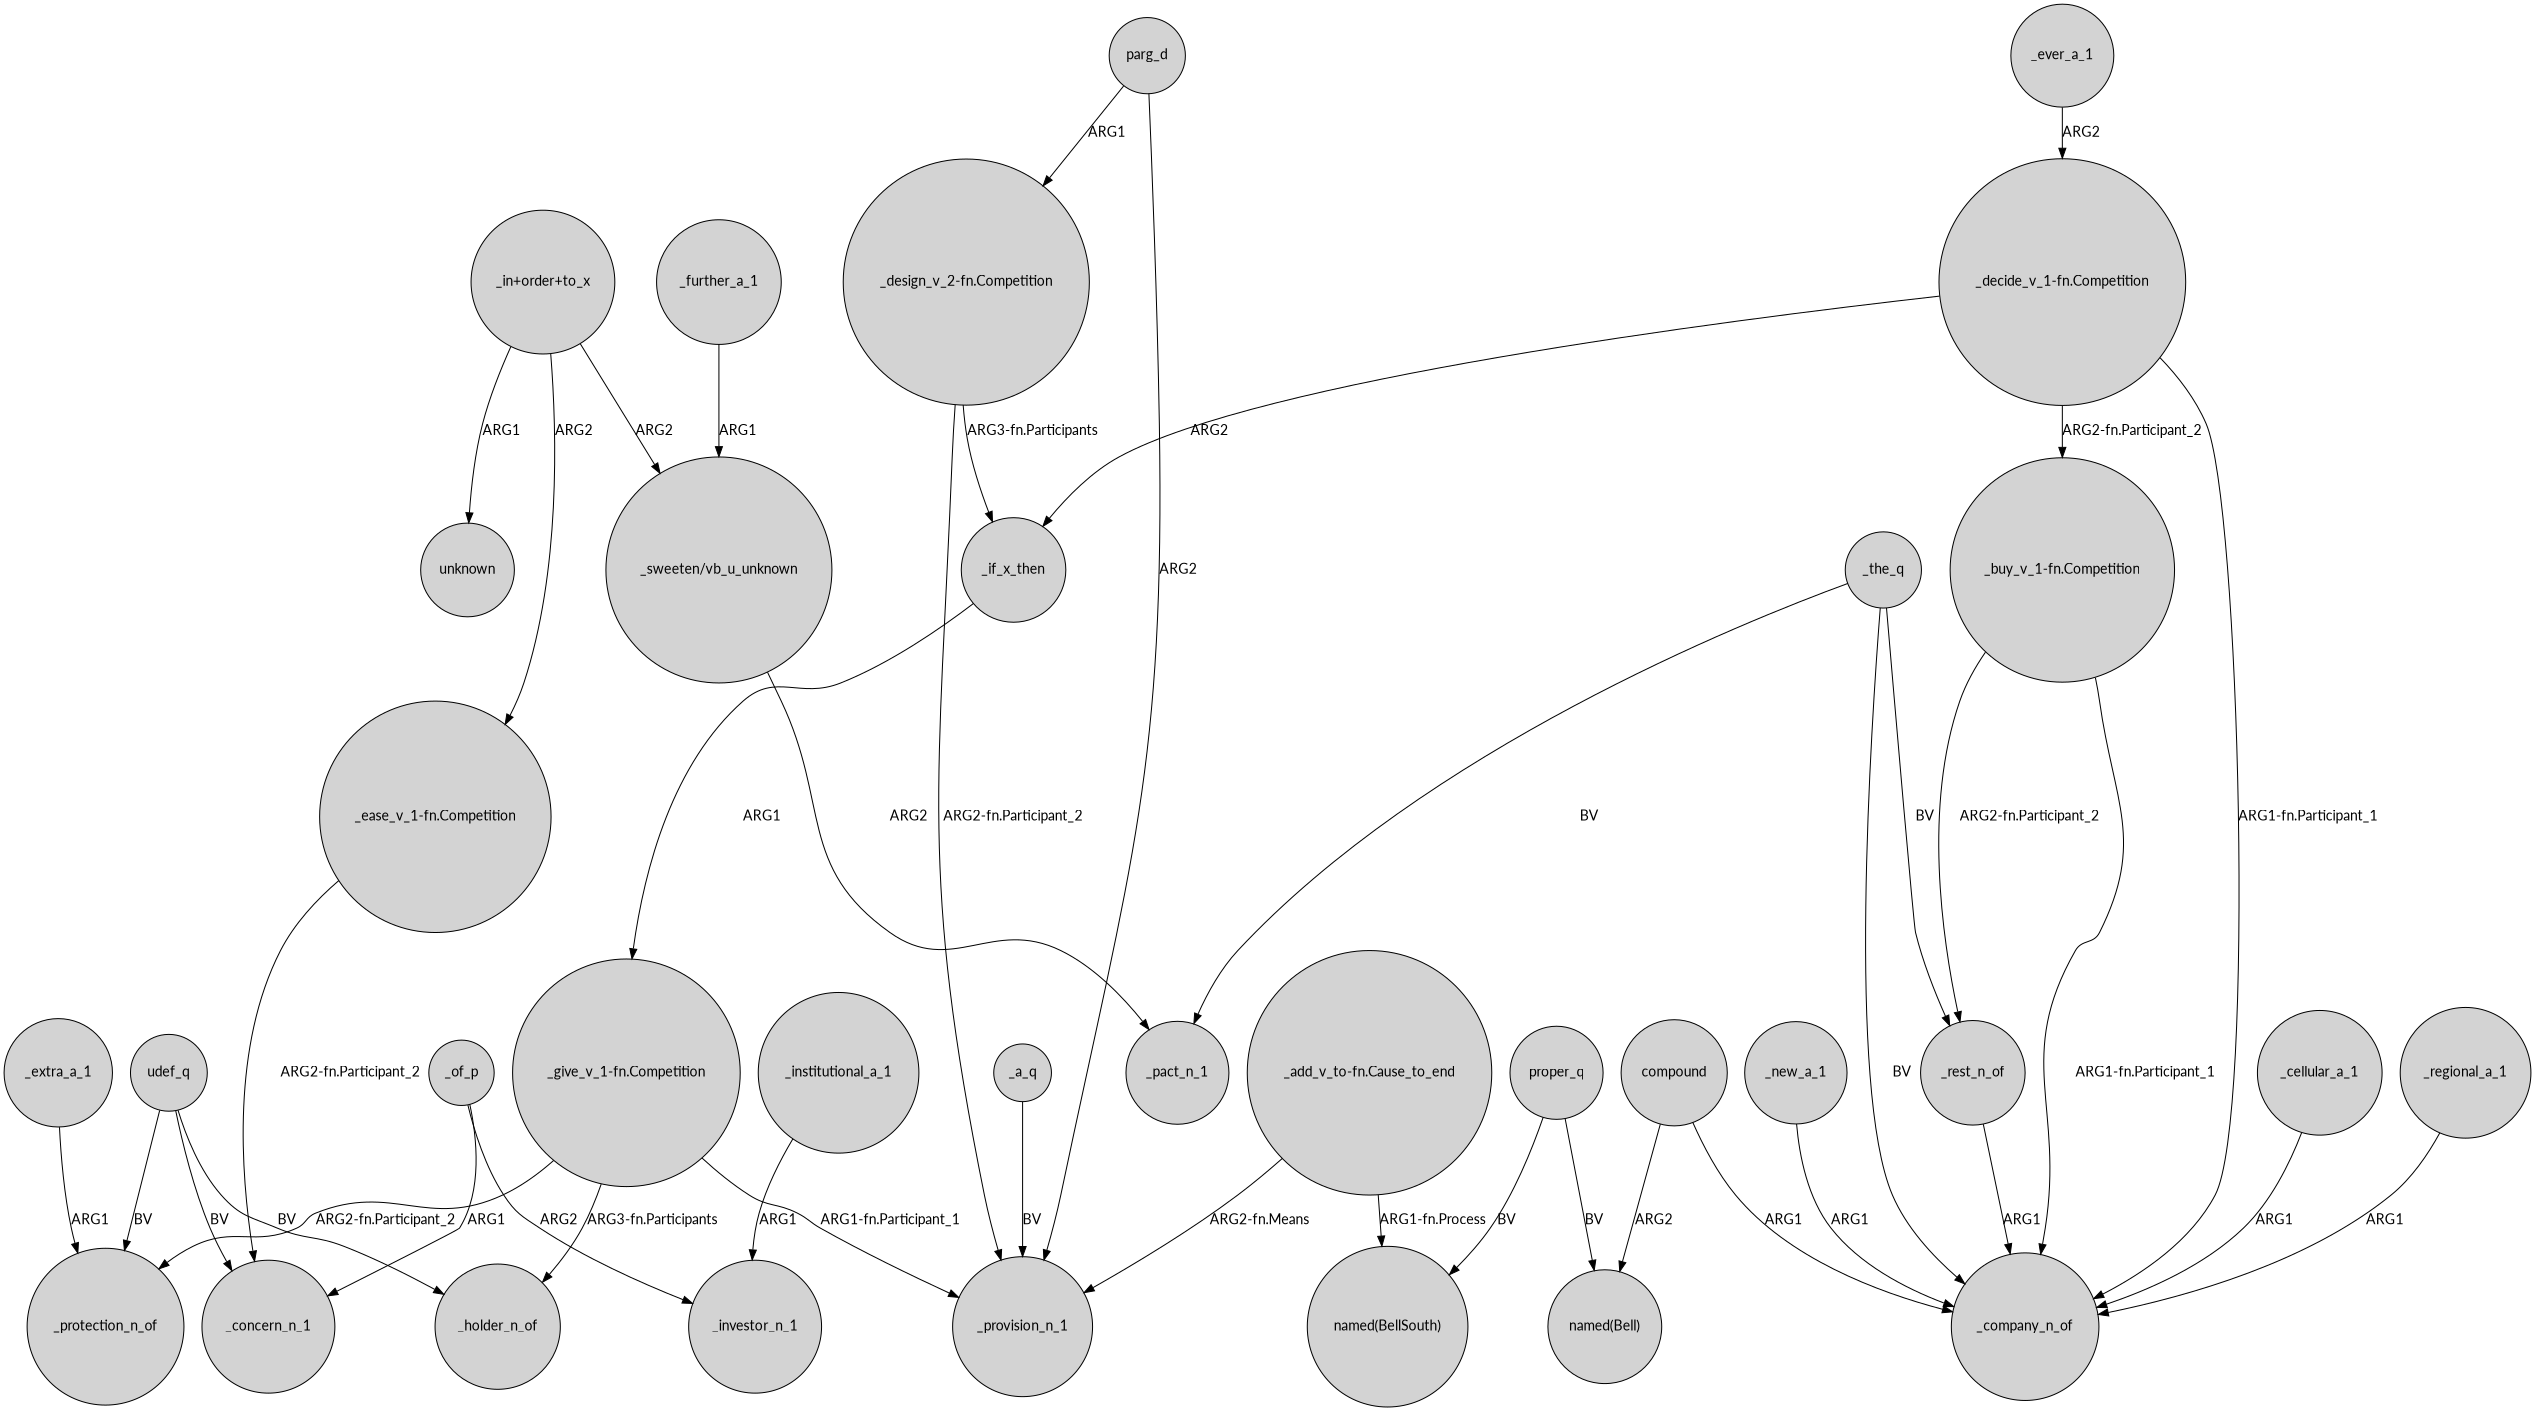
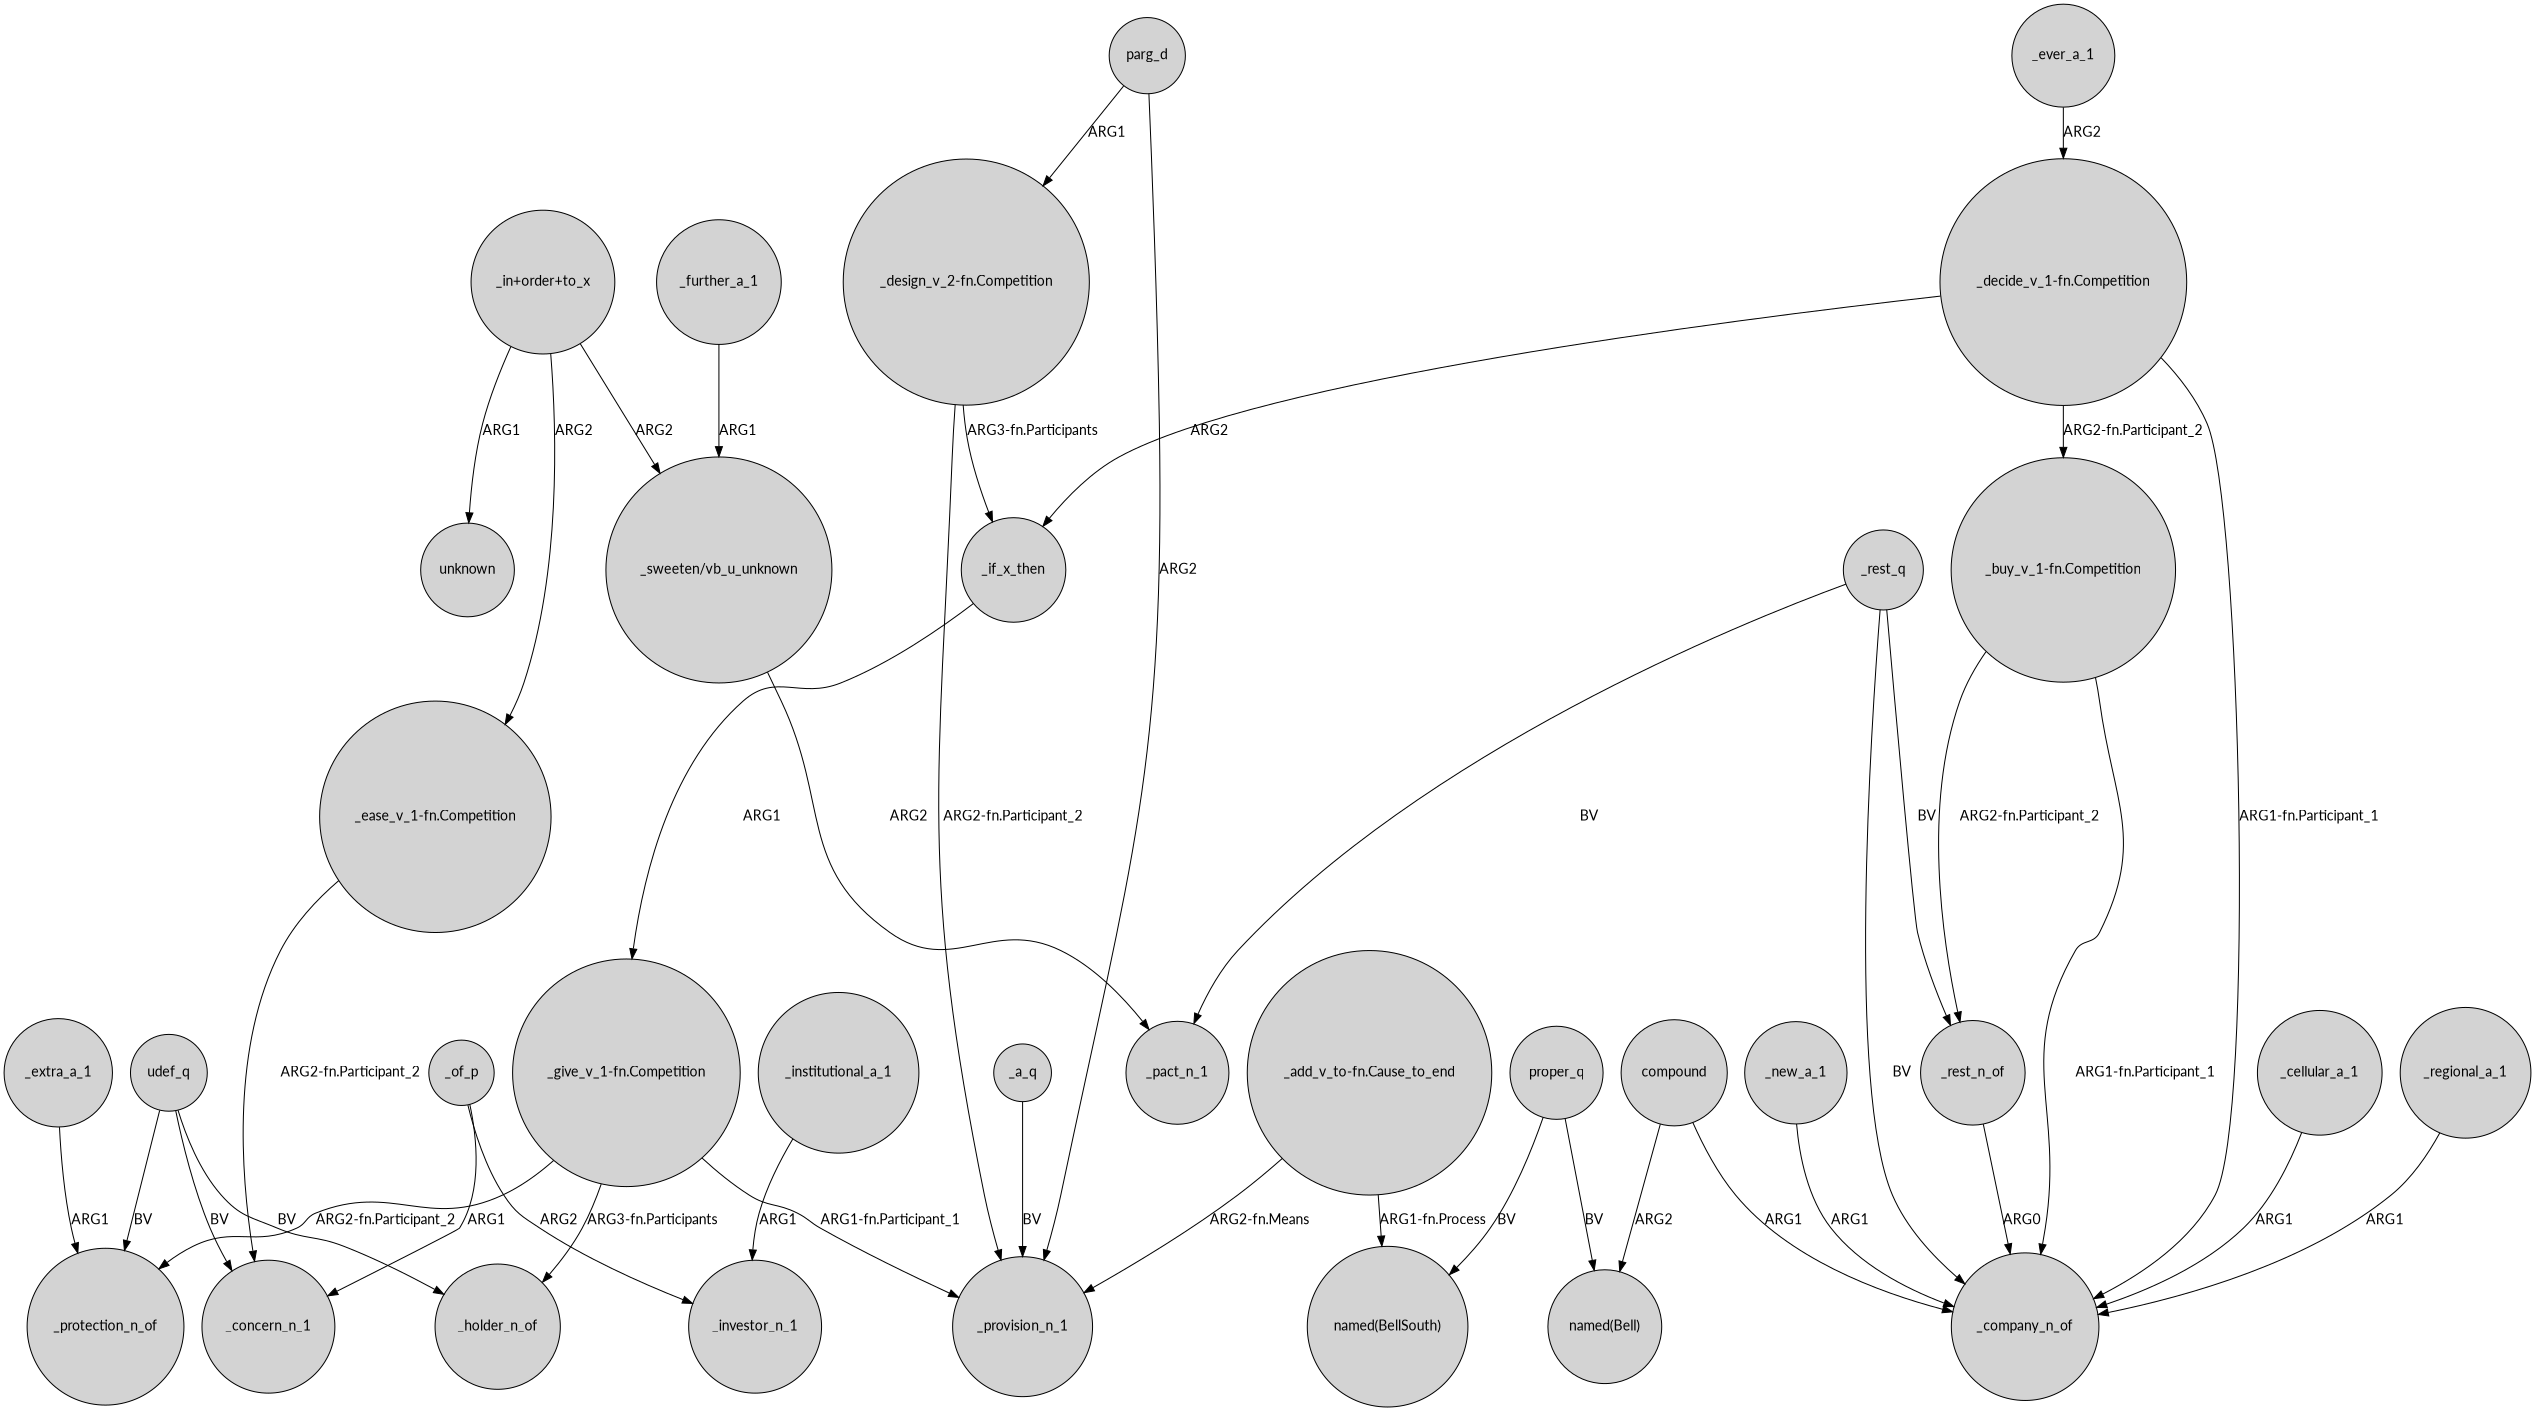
(1883, 570) -> (1883, 570)
(2022, 1221) -> (2022, 1221)
